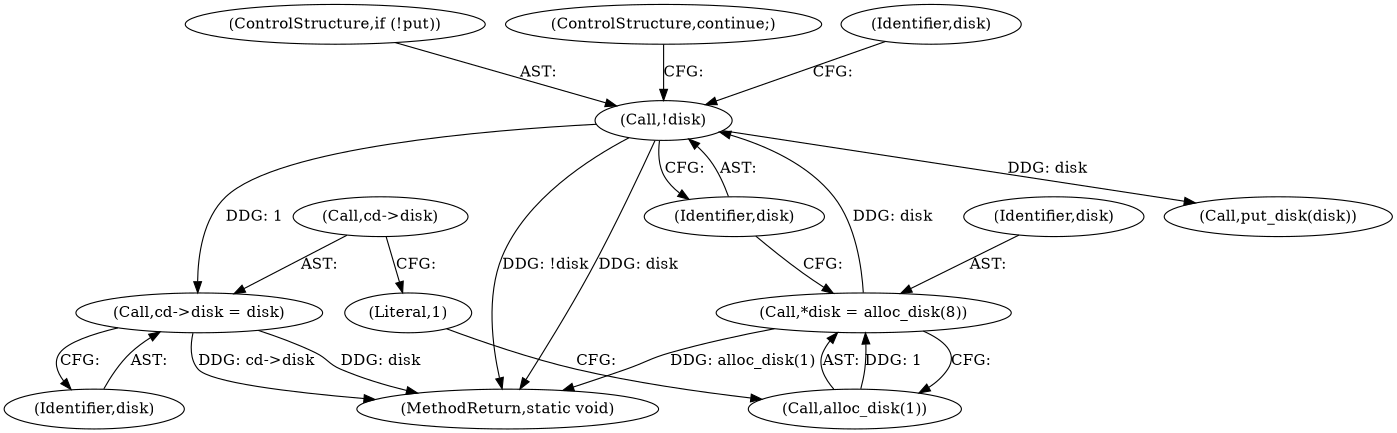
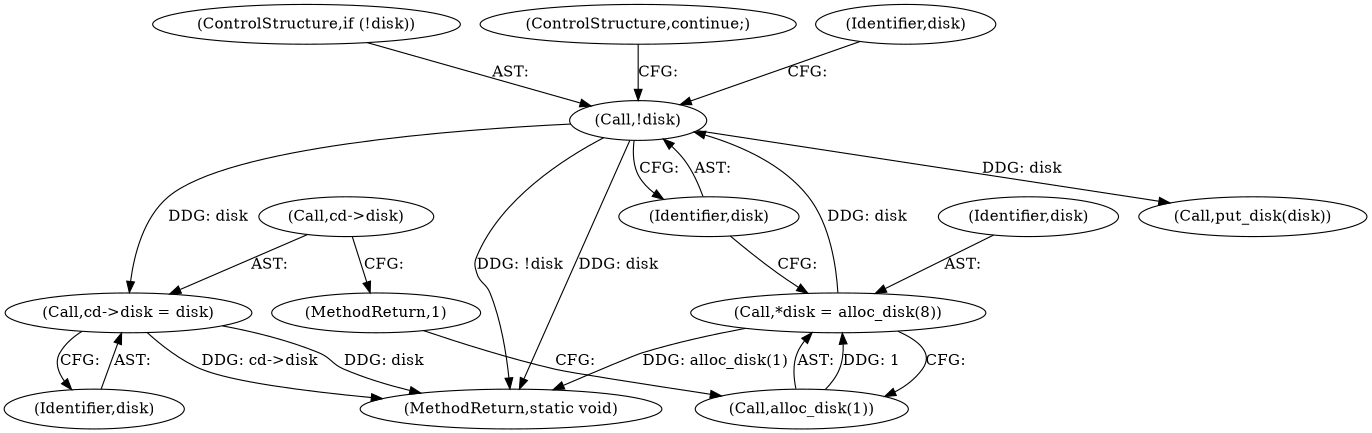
(335, 24) -> (307, 24)
(255, 217) -> (209, 217)
(408, 313) -> (376, 313)
